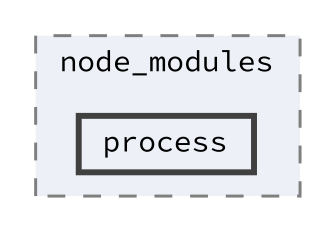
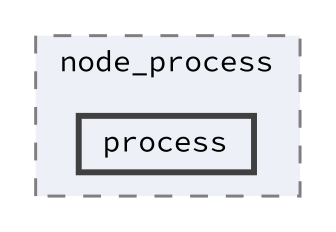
(168, 64) -> (168, 64)
